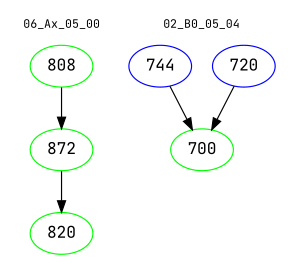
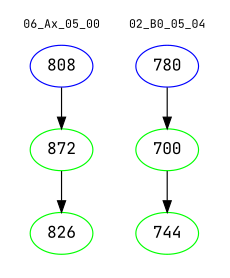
(62, 66) -> (62, 66)
(160, 66) -> (167, 233)
(244, 66) -> (167, 66)
(178, 103) -> (167, 186)
(62, 233) -> (62, 233)
